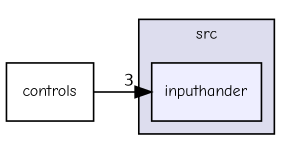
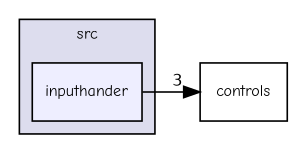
(115, 92) -> (165, 92)
